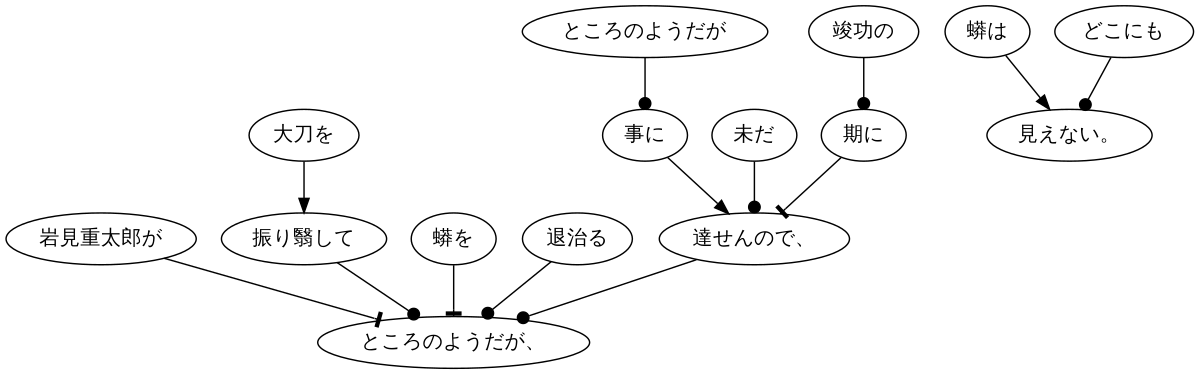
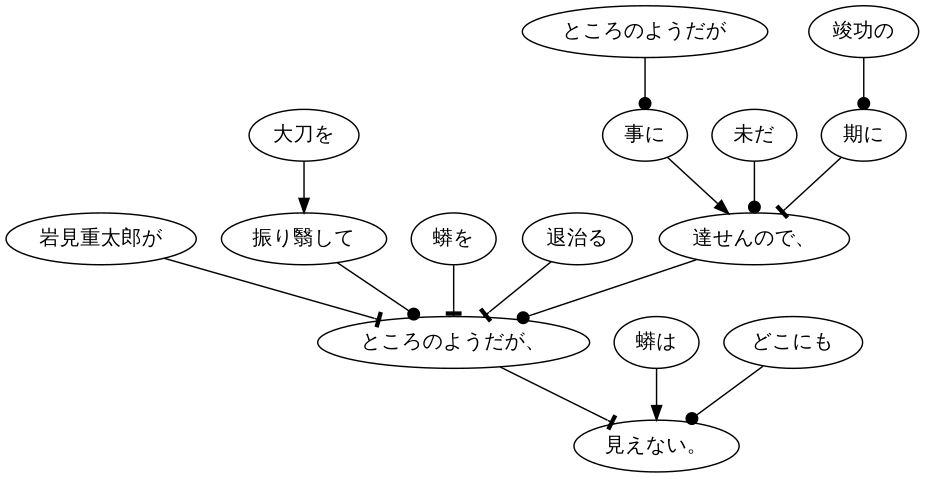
(522, 286) -> (520, 287)
none -> (554, 394)
